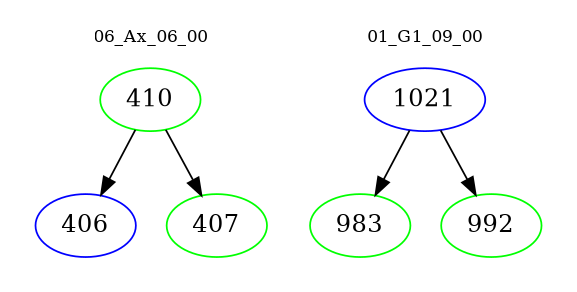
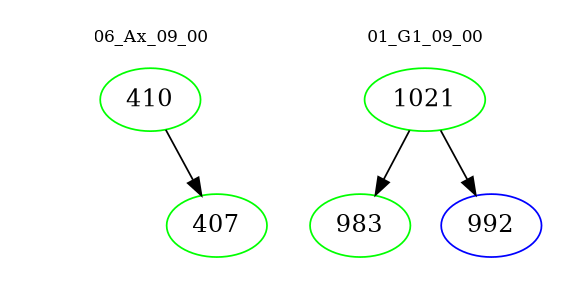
(151, 38) -> (151, 38)
(425, 100) -> (425, 100)
(86, 226) -> none
(491, 226) -> (491, 226)
